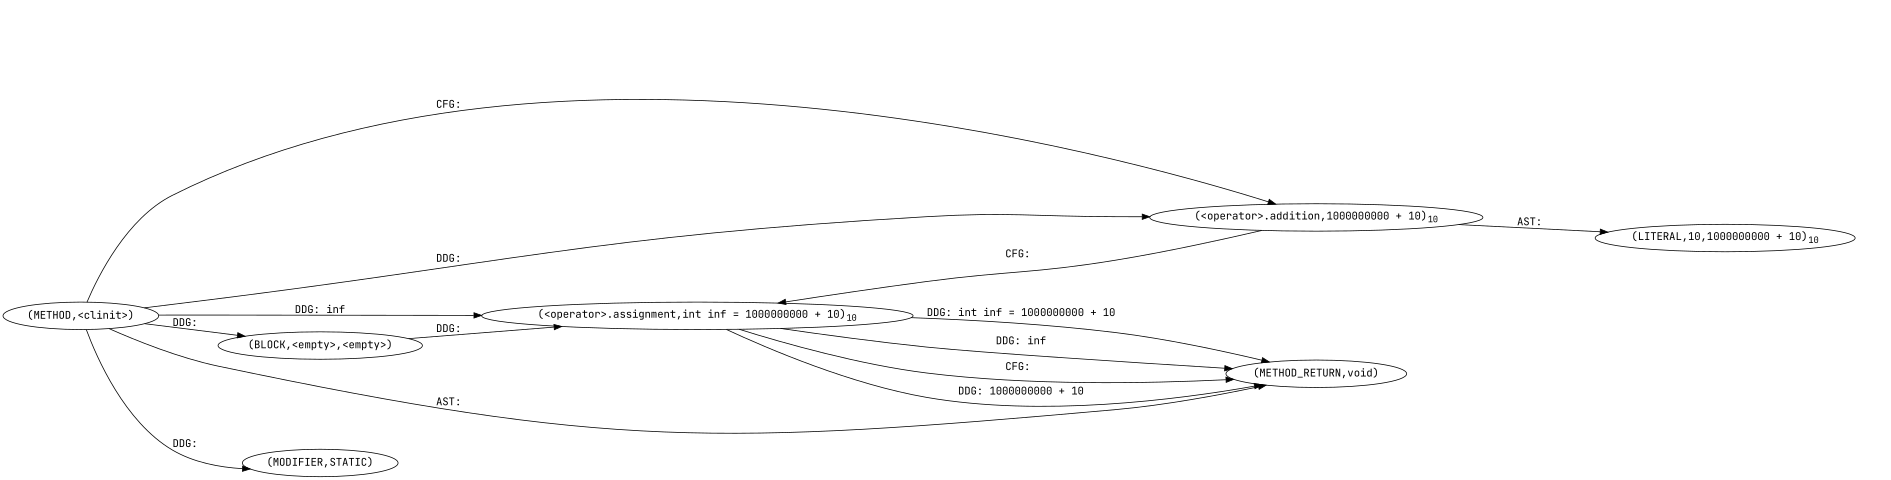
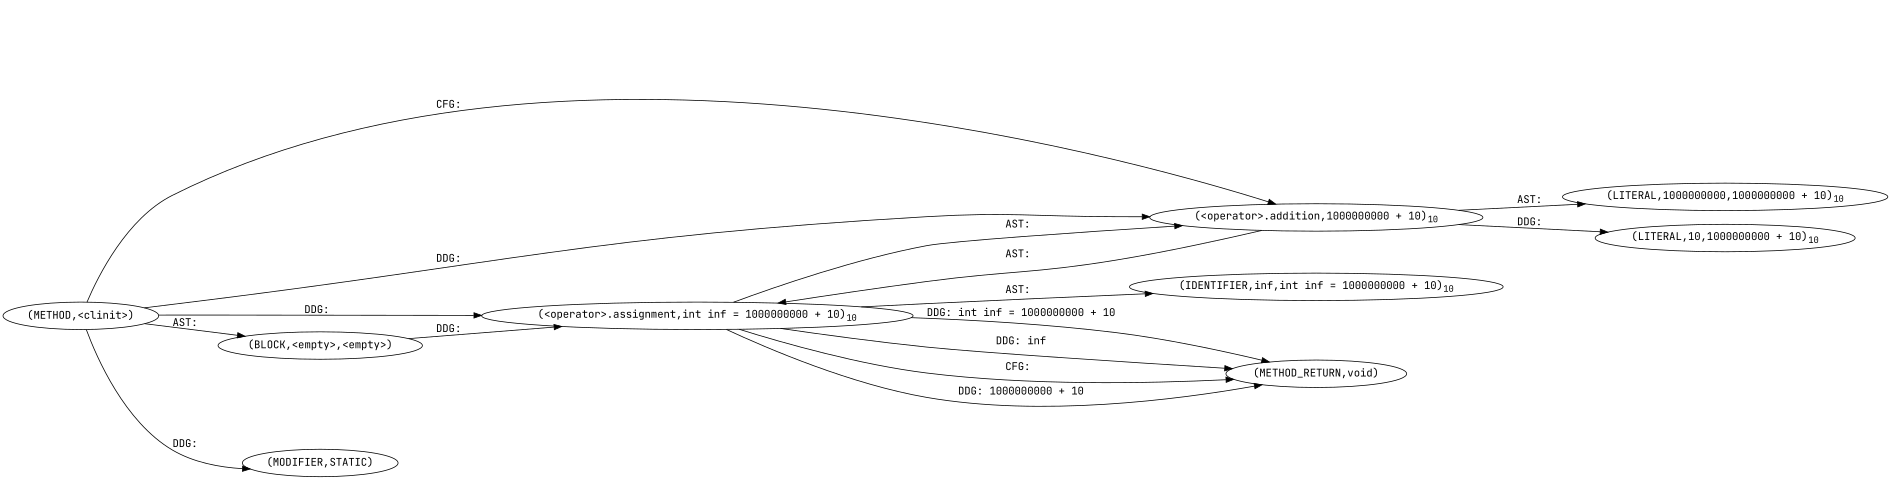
none -> (1725, 197)
(1533, 222) -> (1533, 222)
none -> (950, 243)
(1021, 254) -> (1021, 254)
none -> (1316, 287)
(320, 310) -> (320, 310)
(188, 323) -> (188, 323)
(679, 432) -> none
